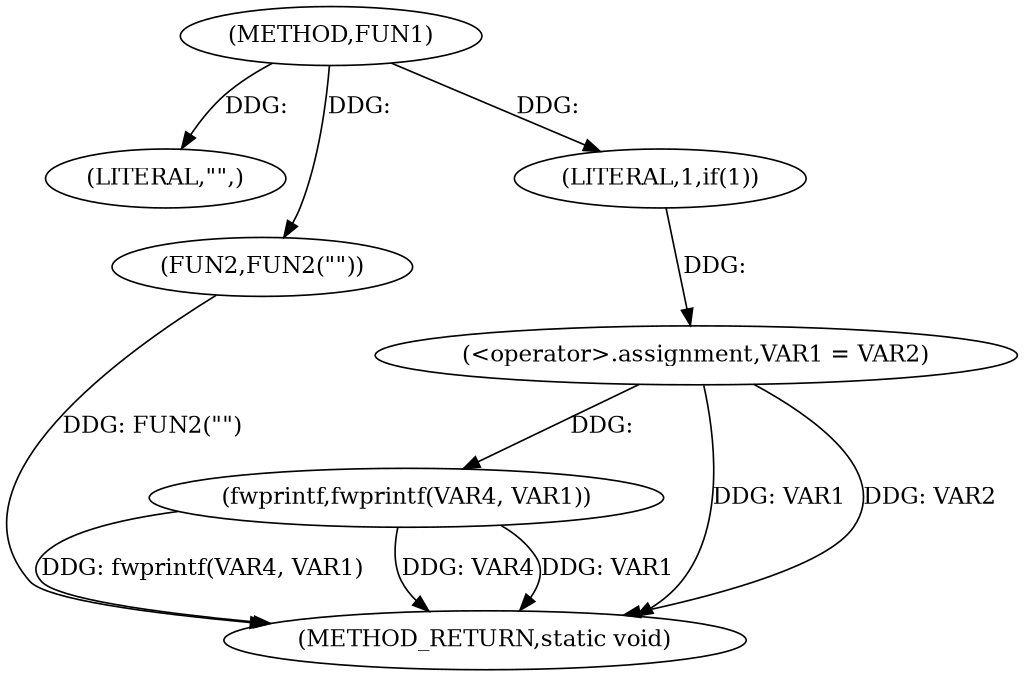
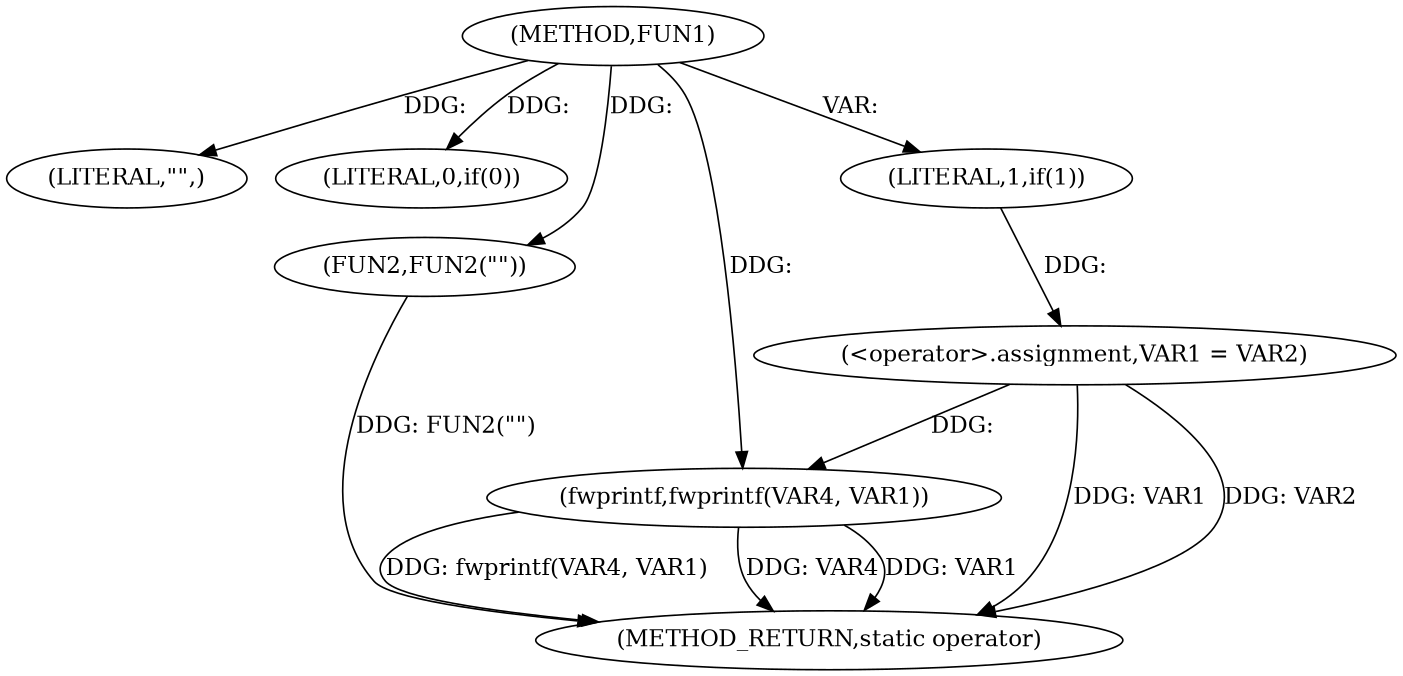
(551, 107) -> (855, 107)
none -> (422, 178)
none -> (723, 251)
(485, 640) -> (829, 640)
